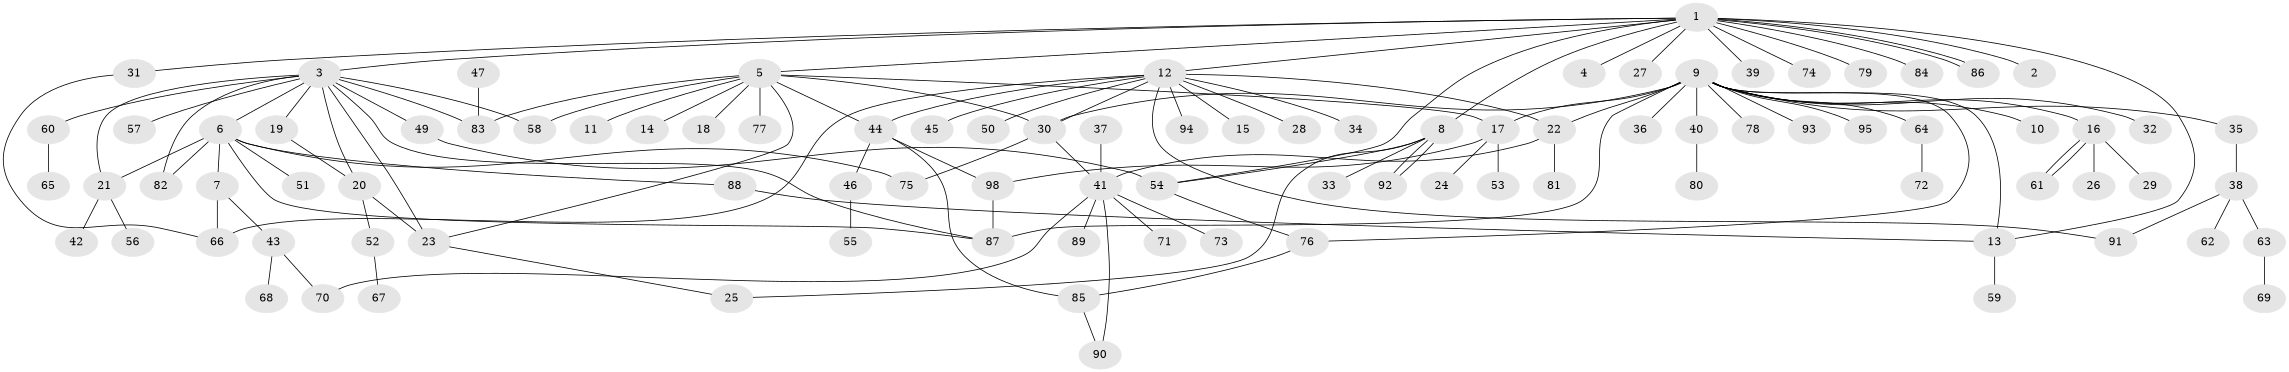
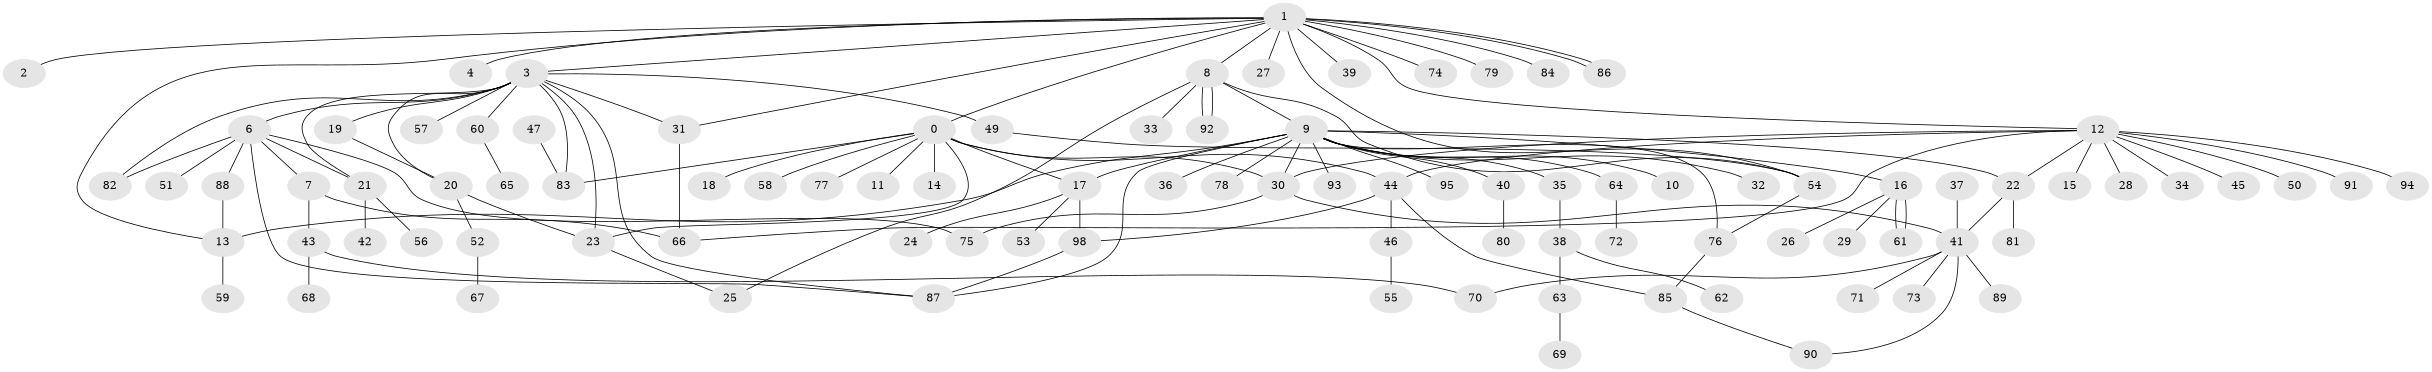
(760, 74) -> (934, 130)
(431, 95) -> (604, 100)
none -> (1257, 102)
(2176, 214) -> none
